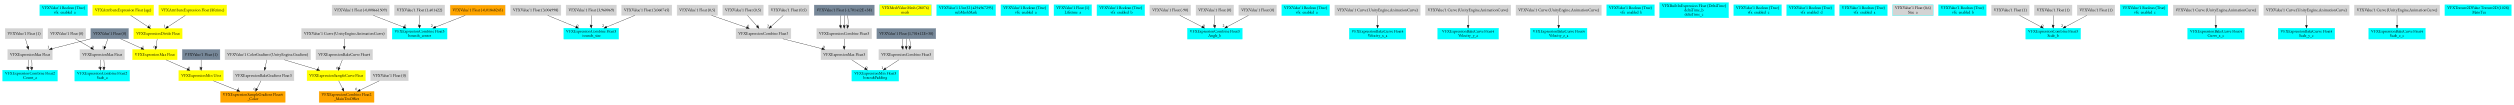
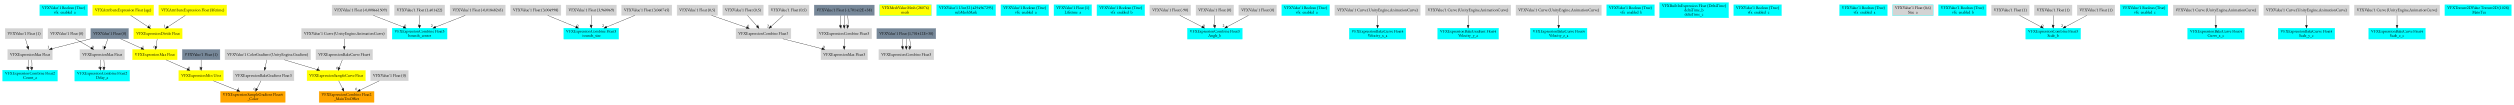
(478, 10) -> (478, 10)
(1811, 10) -> none
(1468, 34) -> (1468, 34)
(102, 76) -> (102, 76)
(875, 76) -> none
